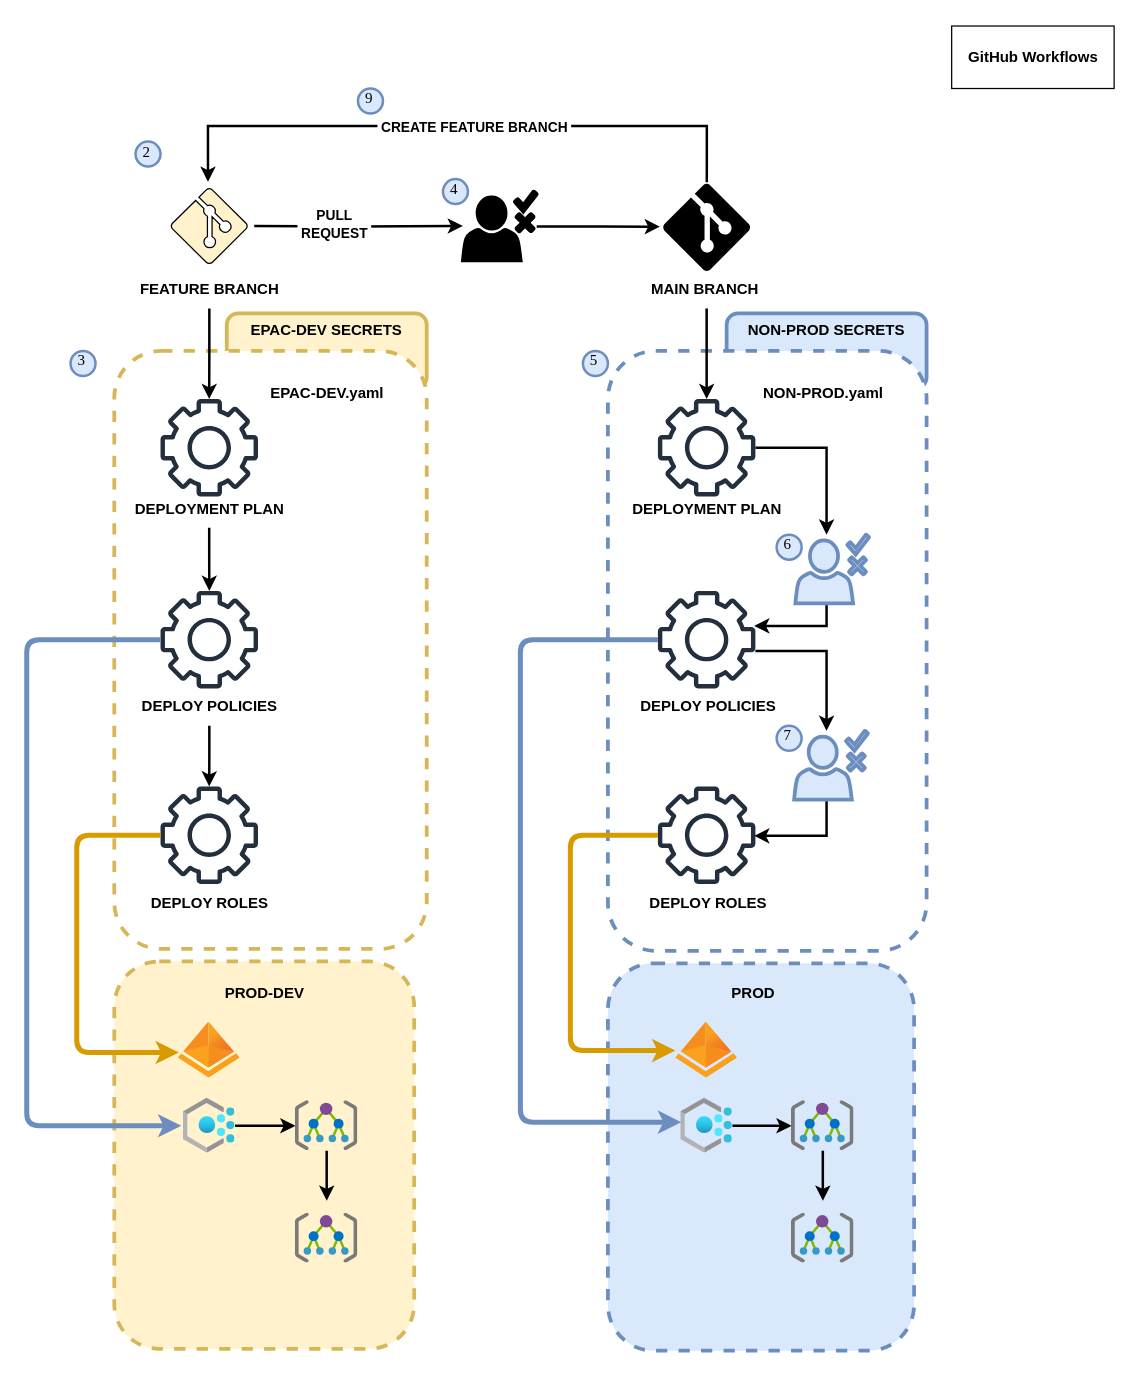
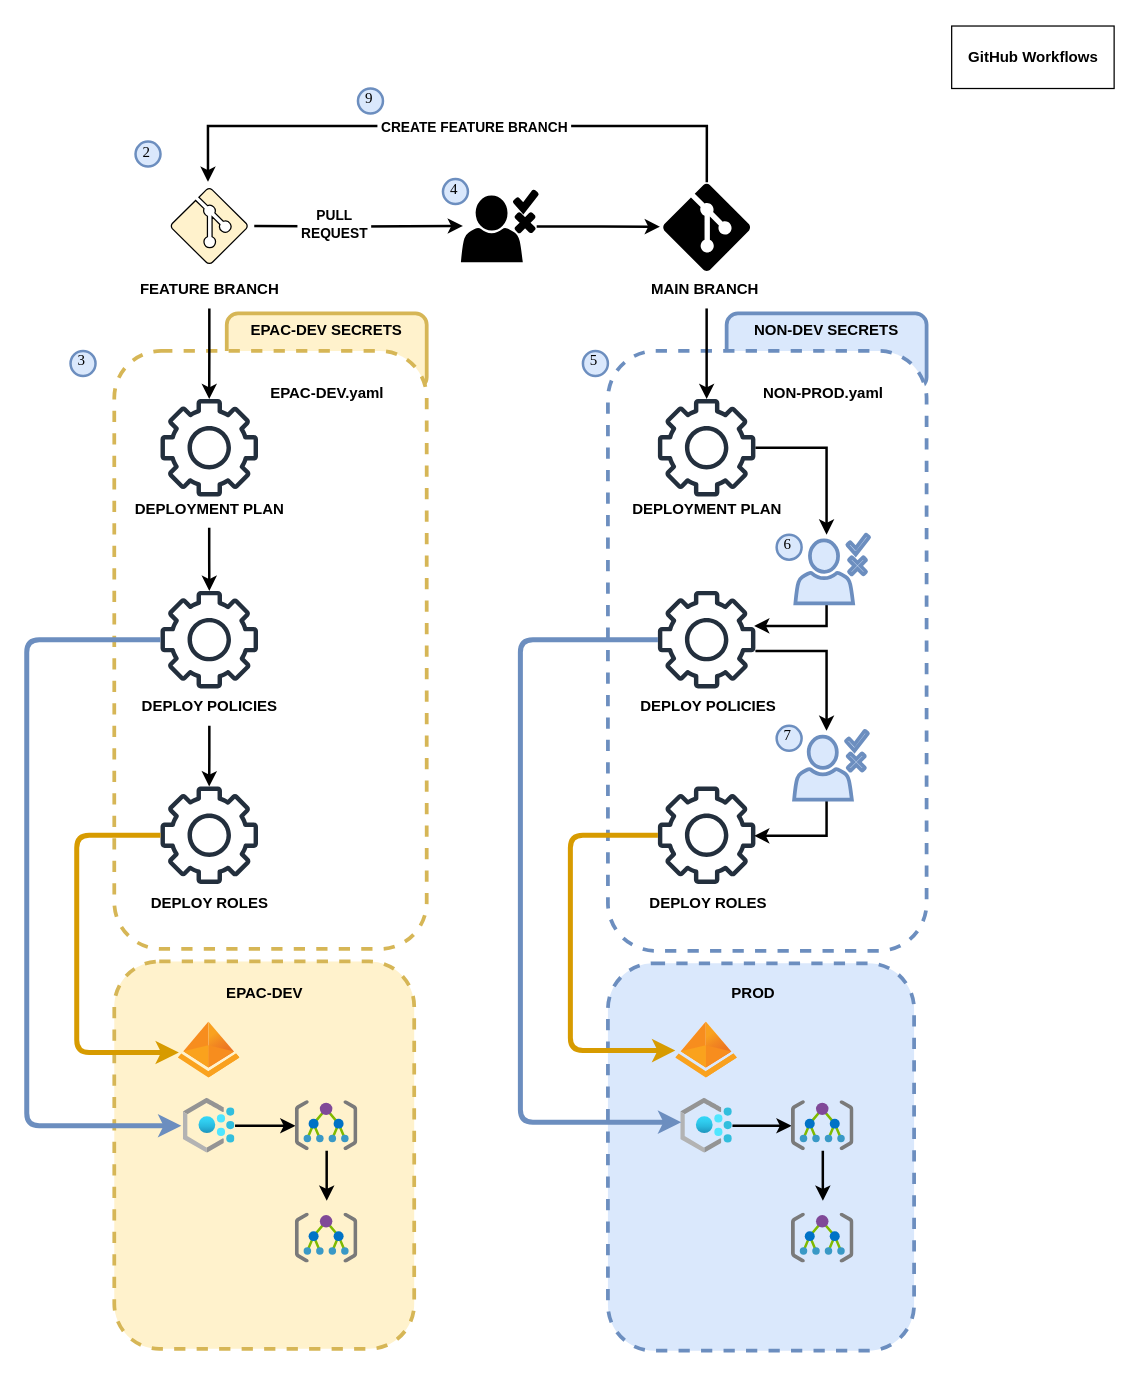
(827, 331) -> (827, 331)
(265, 993) -> (265, 993)
